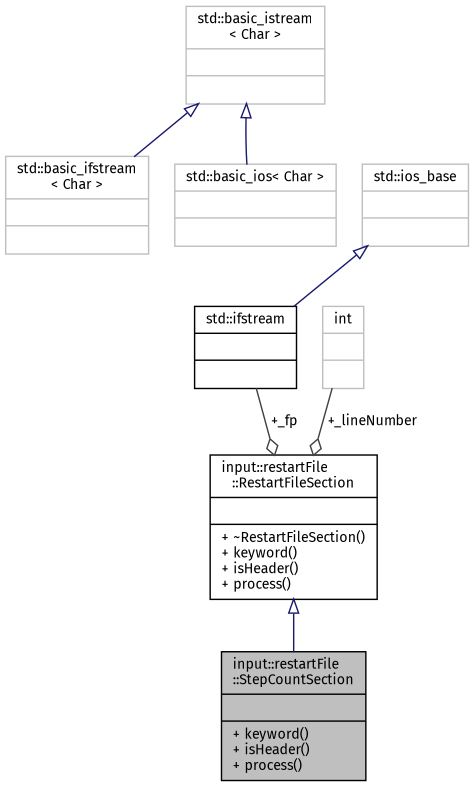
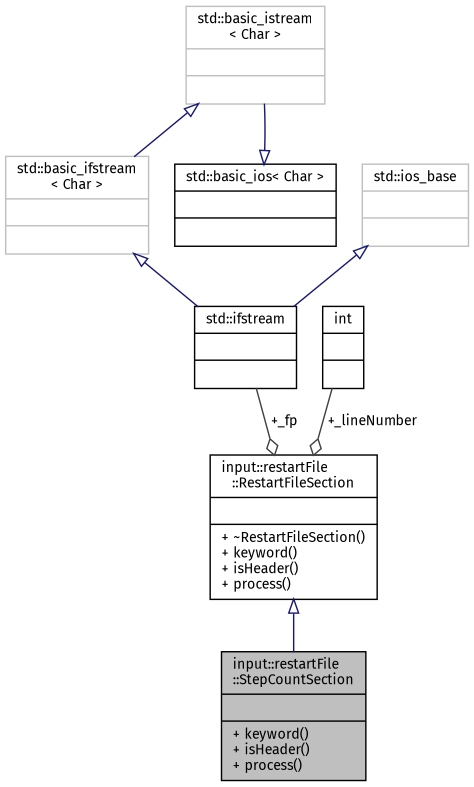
(246, 141) -> (265, 127)
(255, 205) -> (255, 205)
none -> (172, 285)
(343, 347) -> (343, 347)
